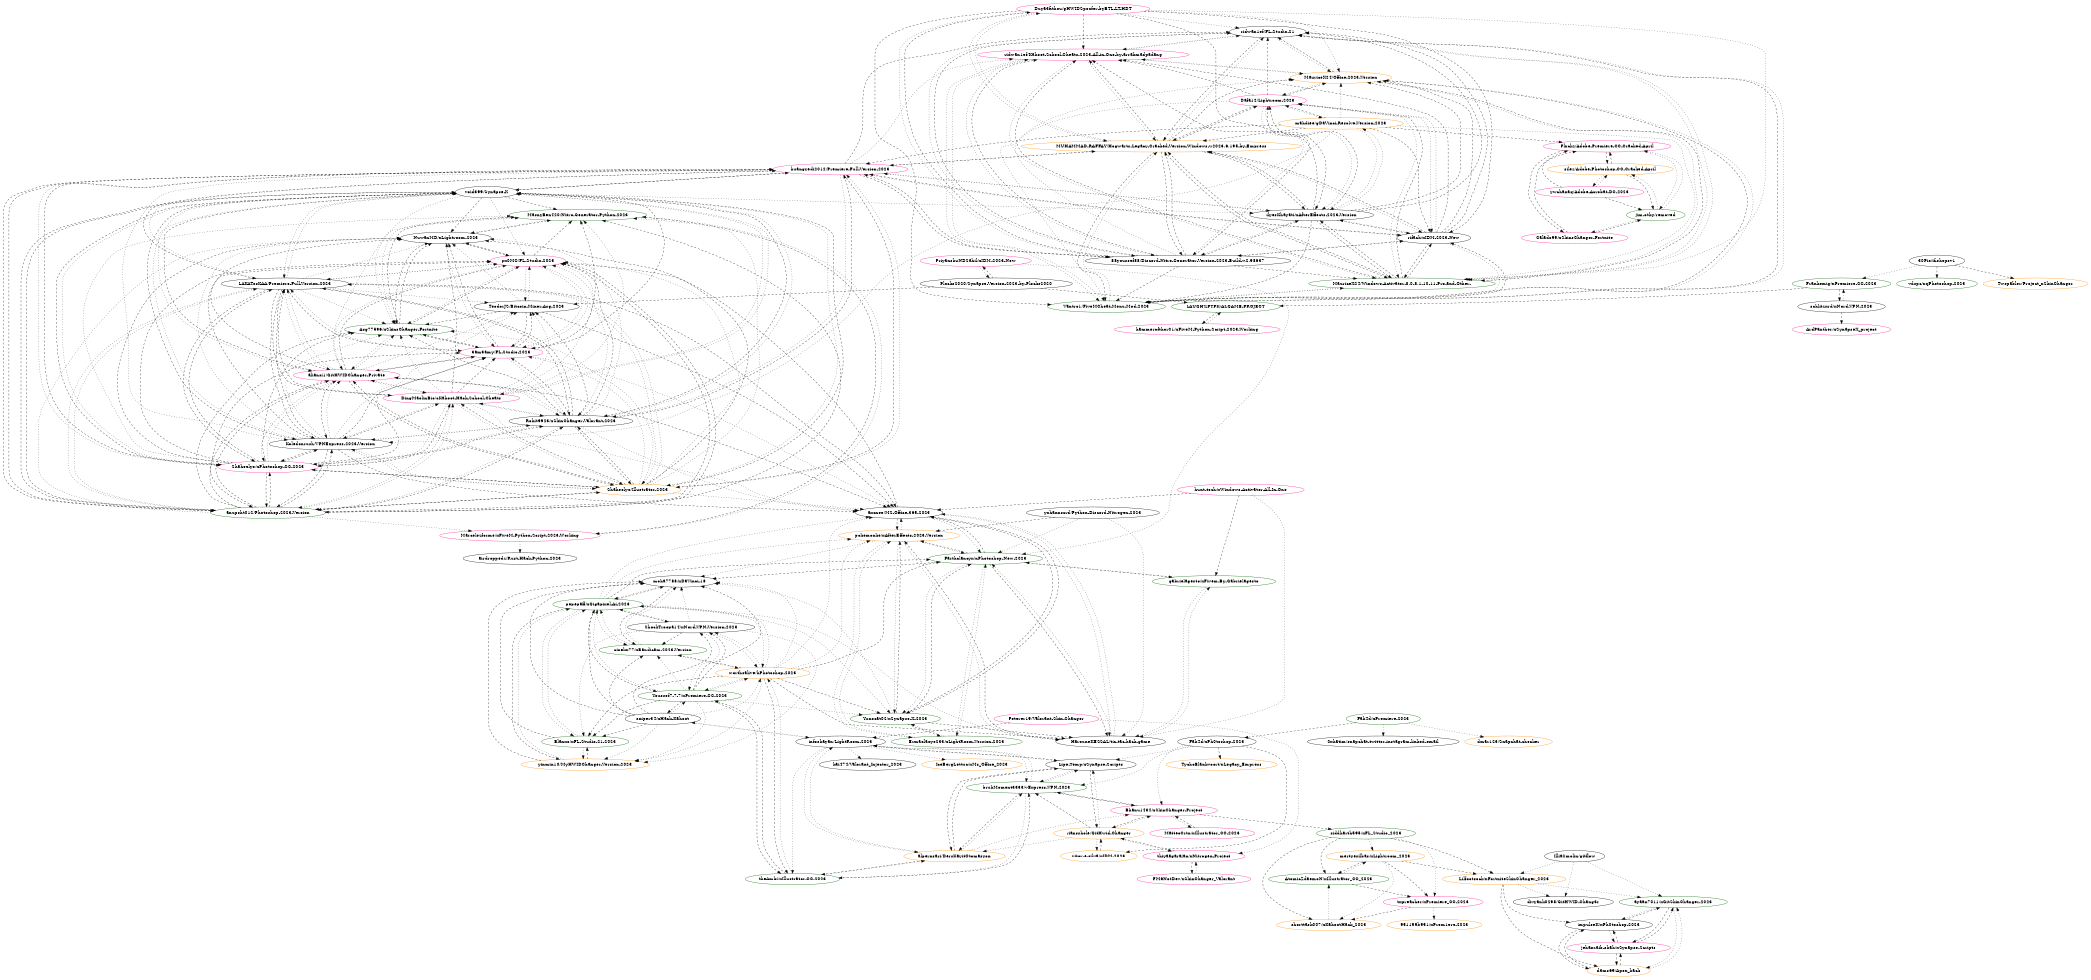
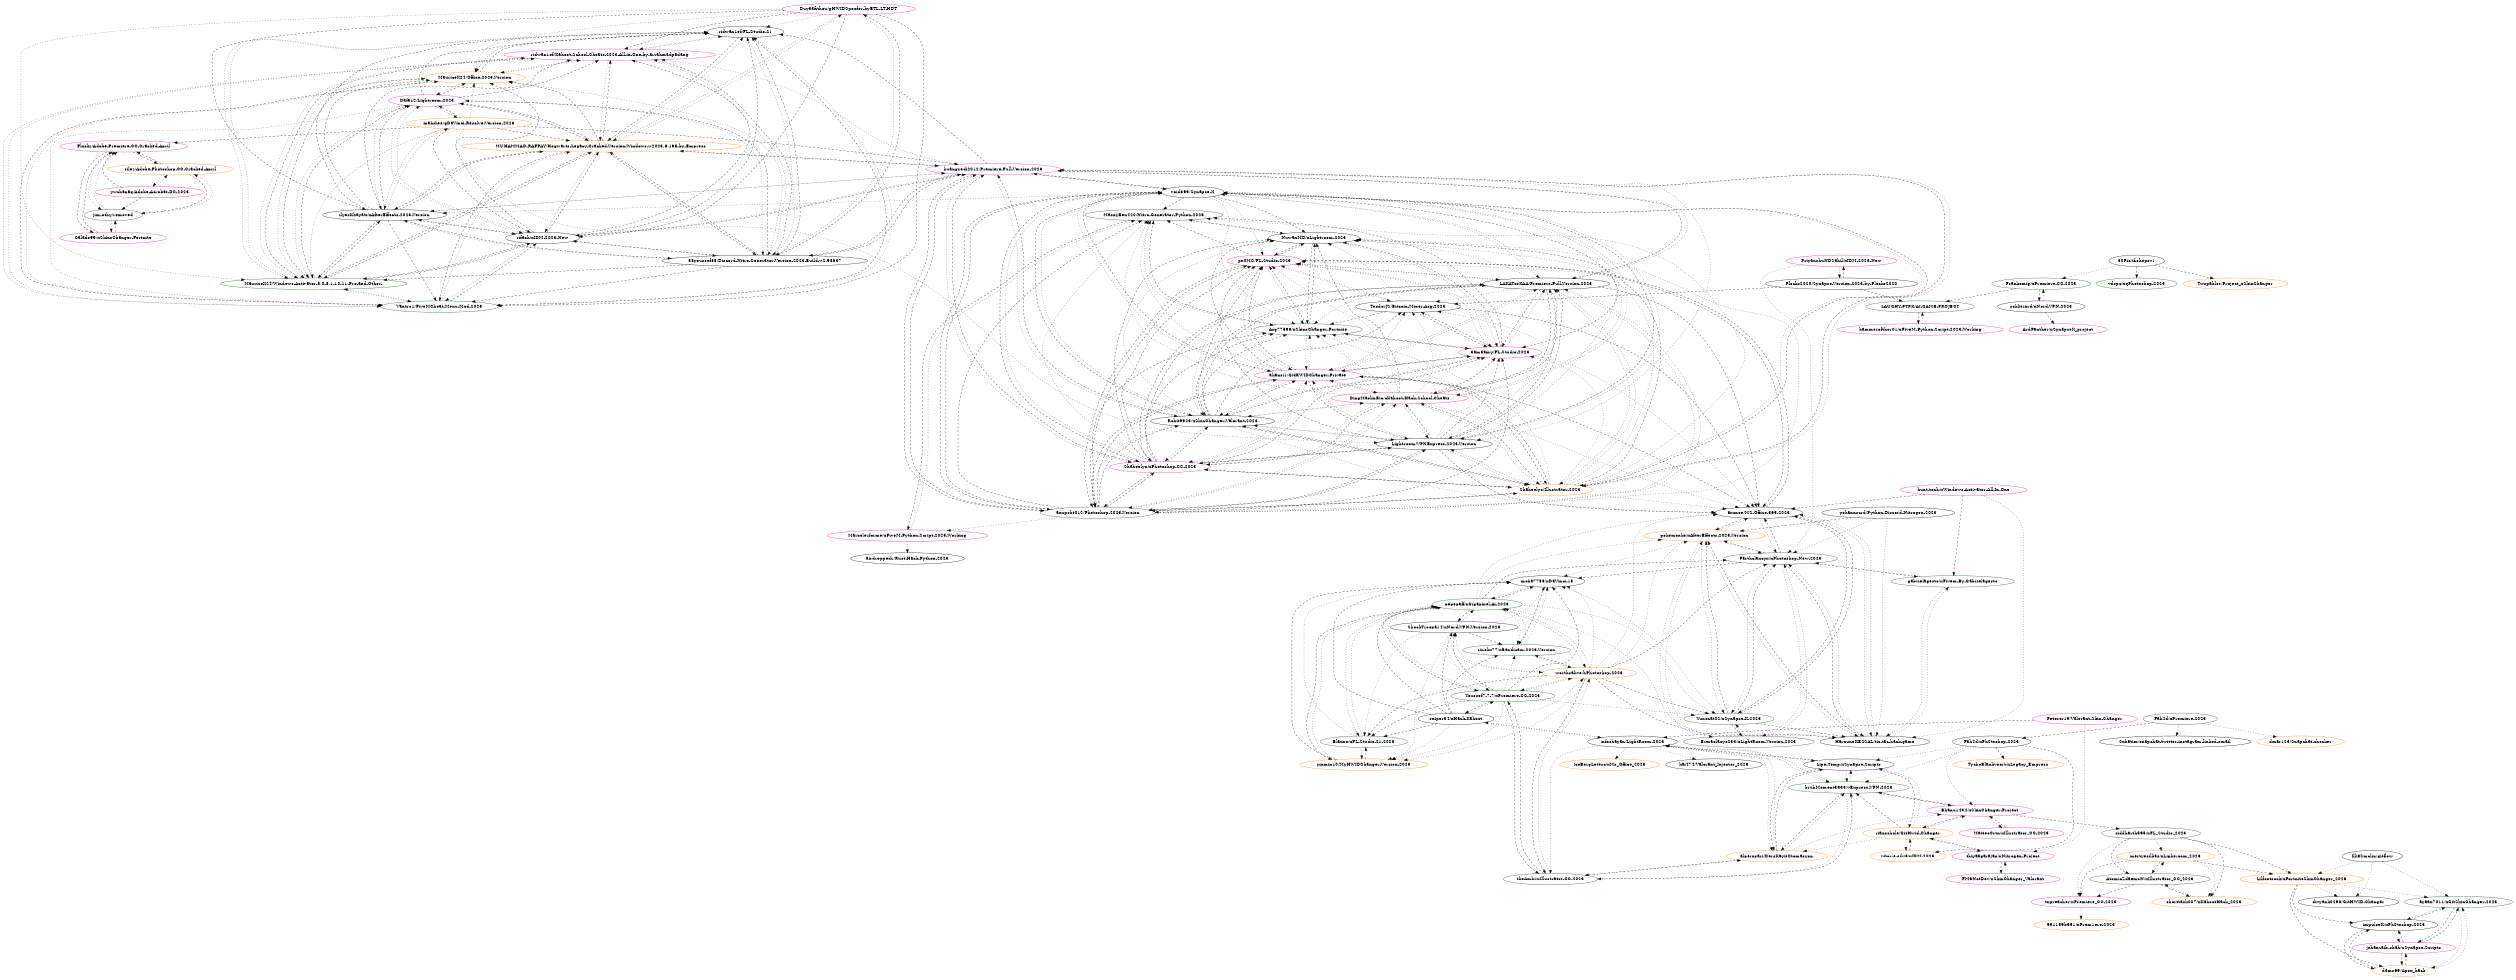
none -> (1682, 298)
(527, 393) -> (1257, 397)
(330, 444) -> (1434, 444)
(501, 620) -> (1335, 601)
(1383, 913) -> (2174, 890)
